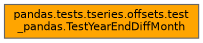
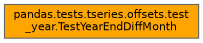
(102, 21) -> (102, 21)
